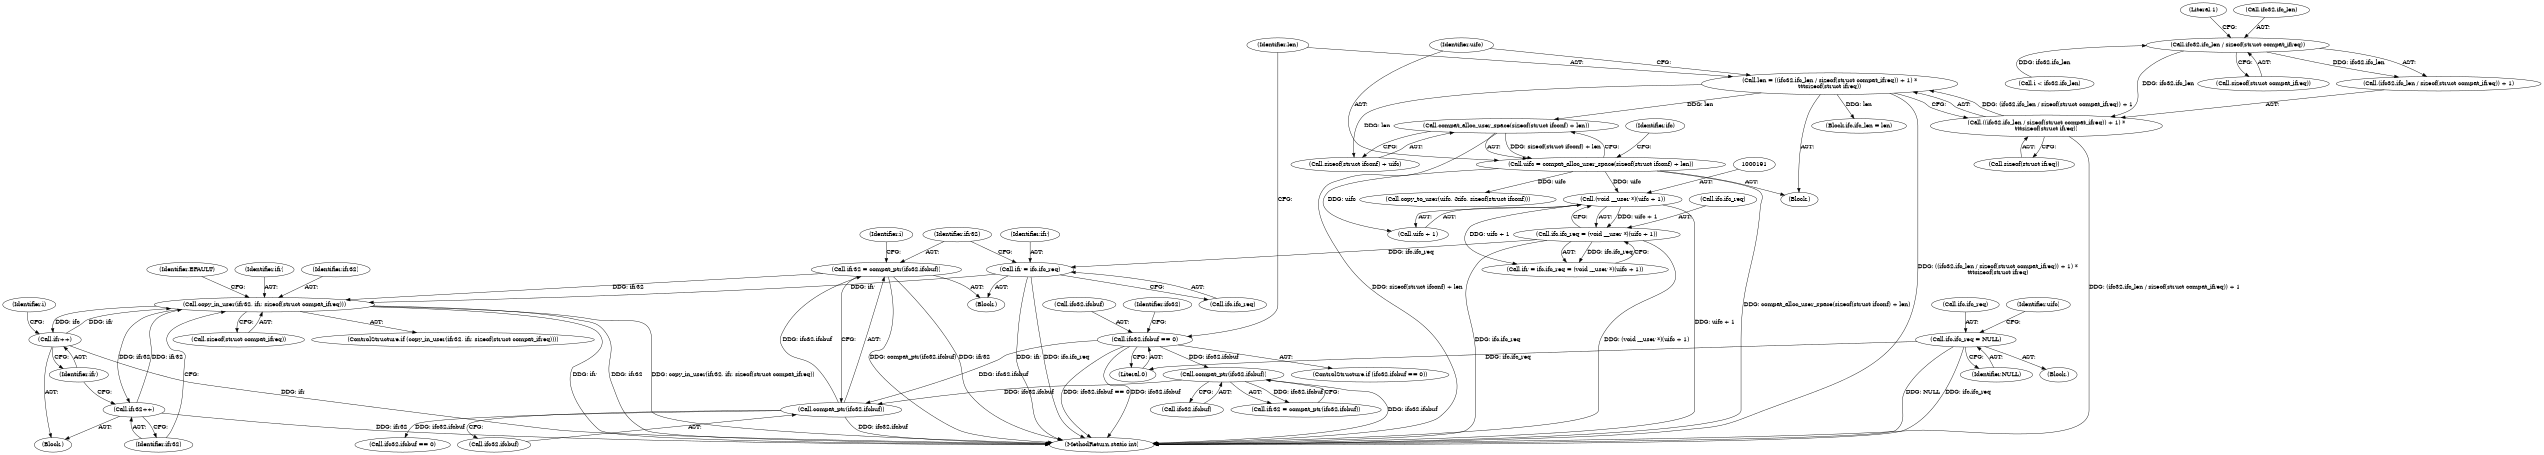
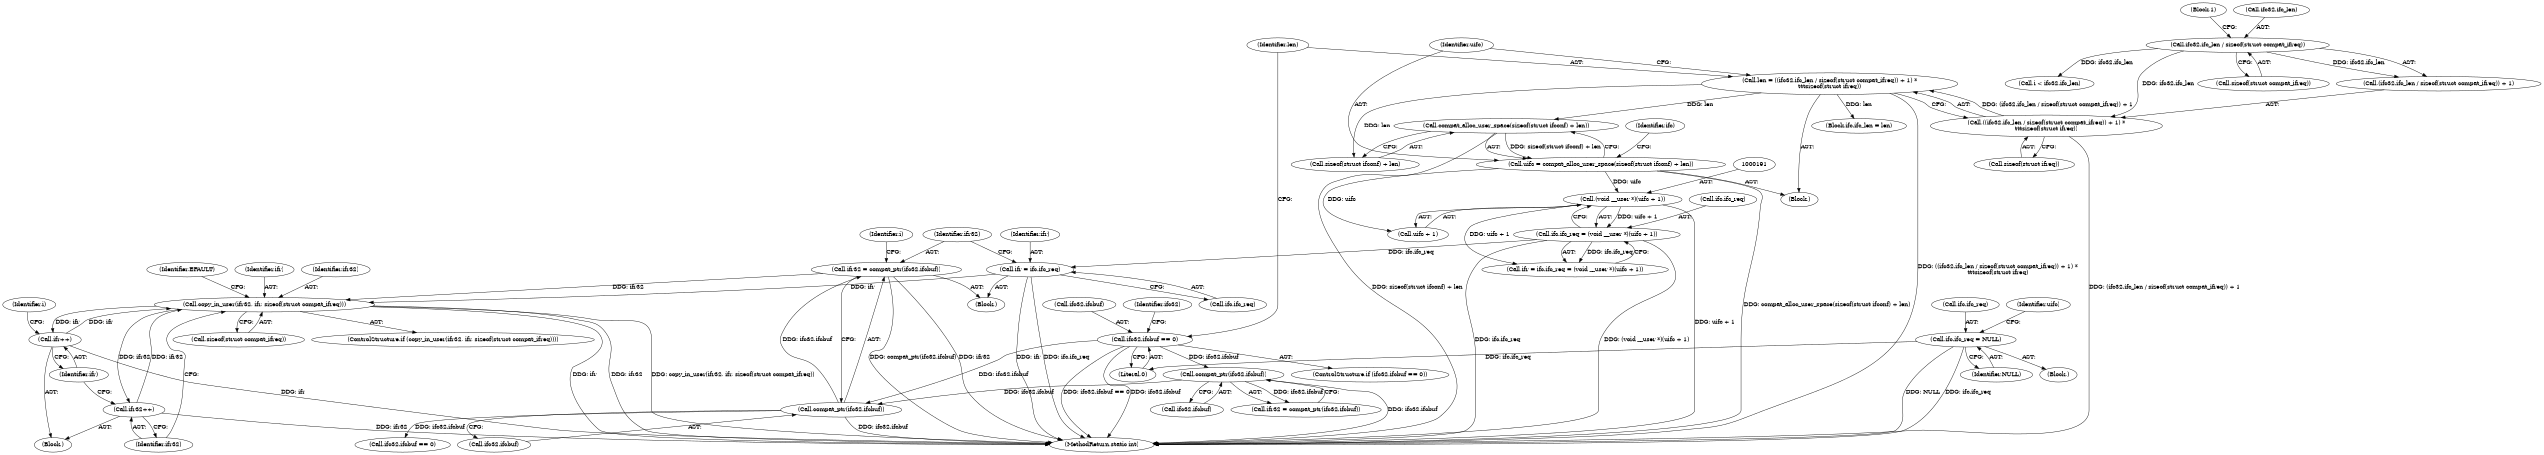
(2203, 10) -> (2203, 10)
(2067, 49) -> (2107, 54)
(1355, 165) -> (1355, 165)
(1458, 200) -> none
(68, 322) -> (68, 322)
